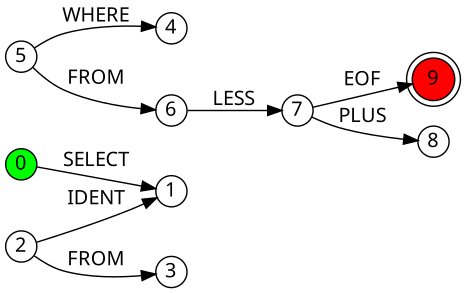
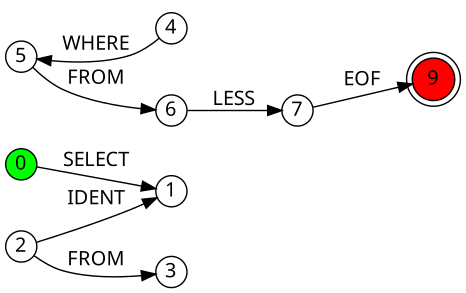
(86, 29) -> (108, 60)
(434, 142) -> none
